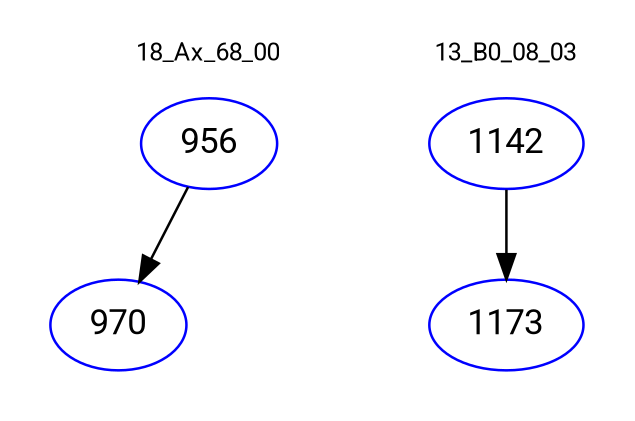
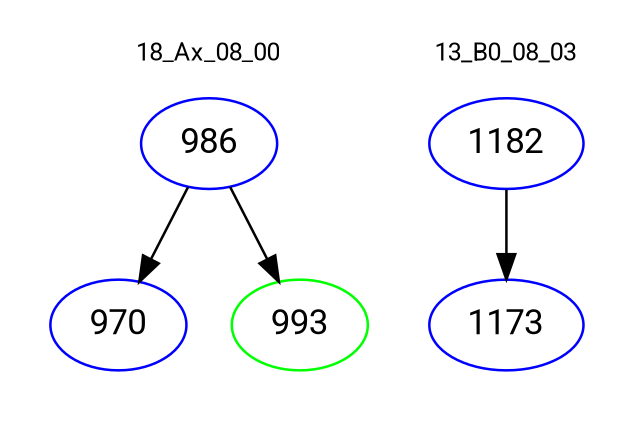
(209, 54) -> (209, 54)
(209, 144) -> (209, 144)
(506, 144) -> (506, 144)
none -> (300, 325)
